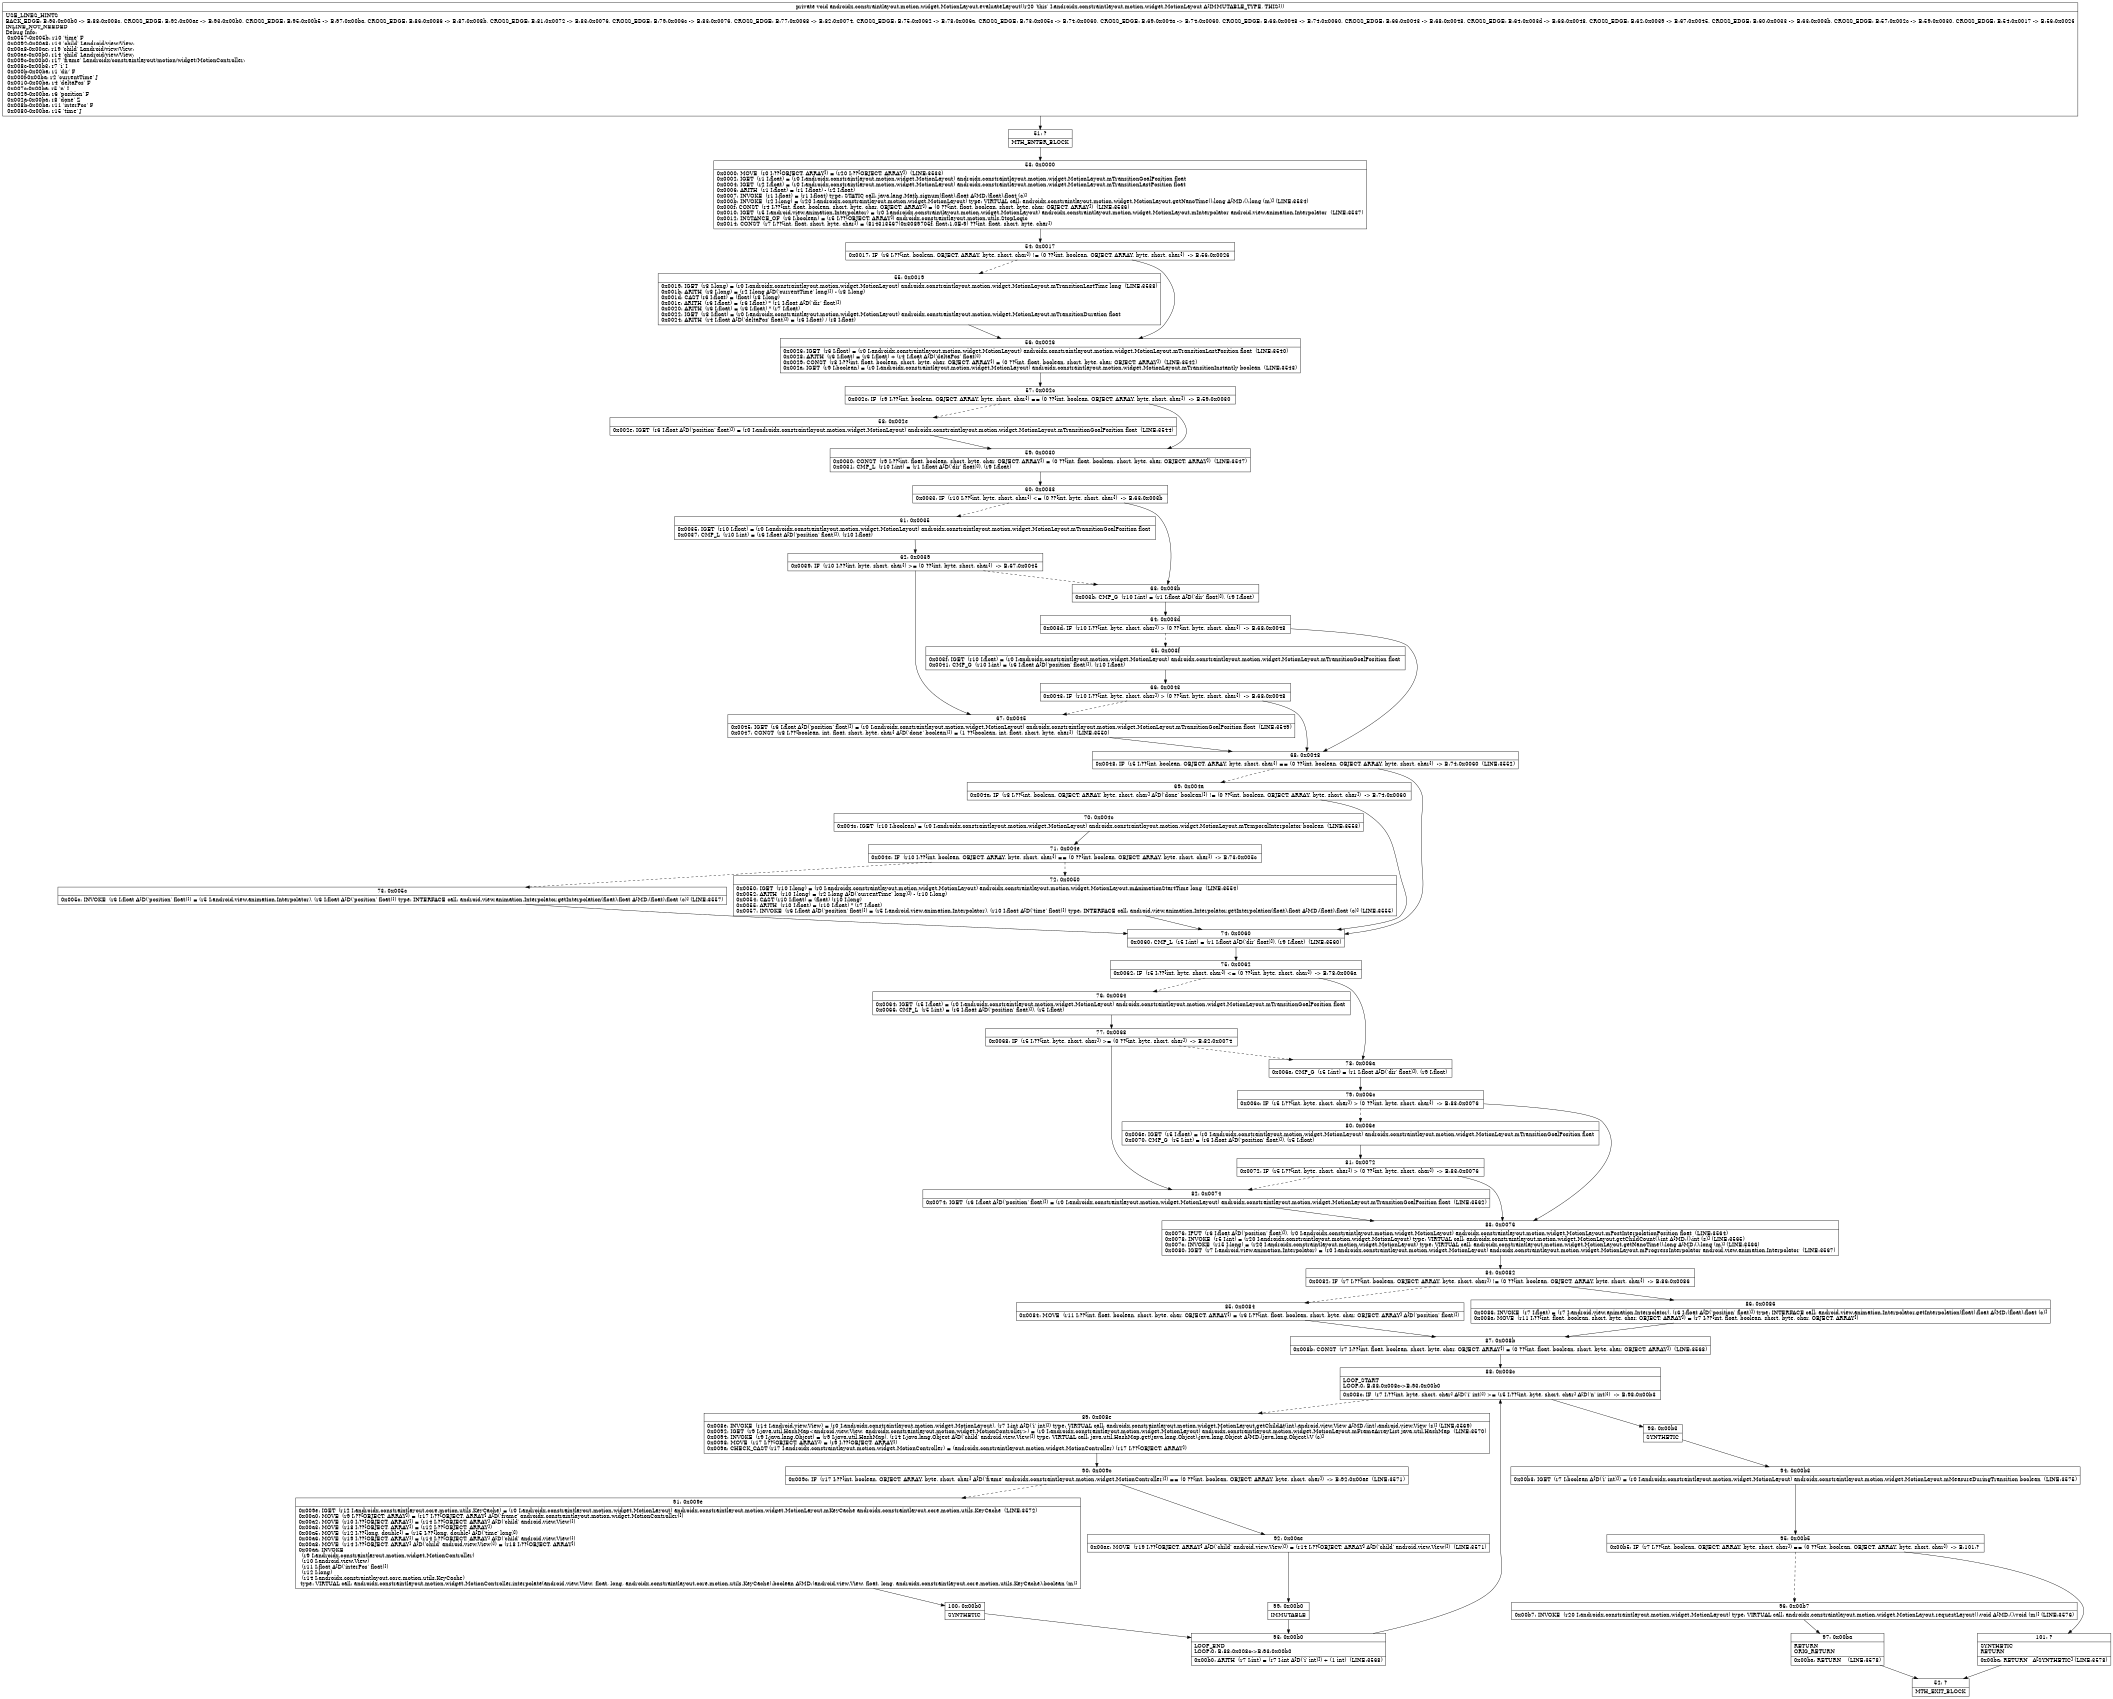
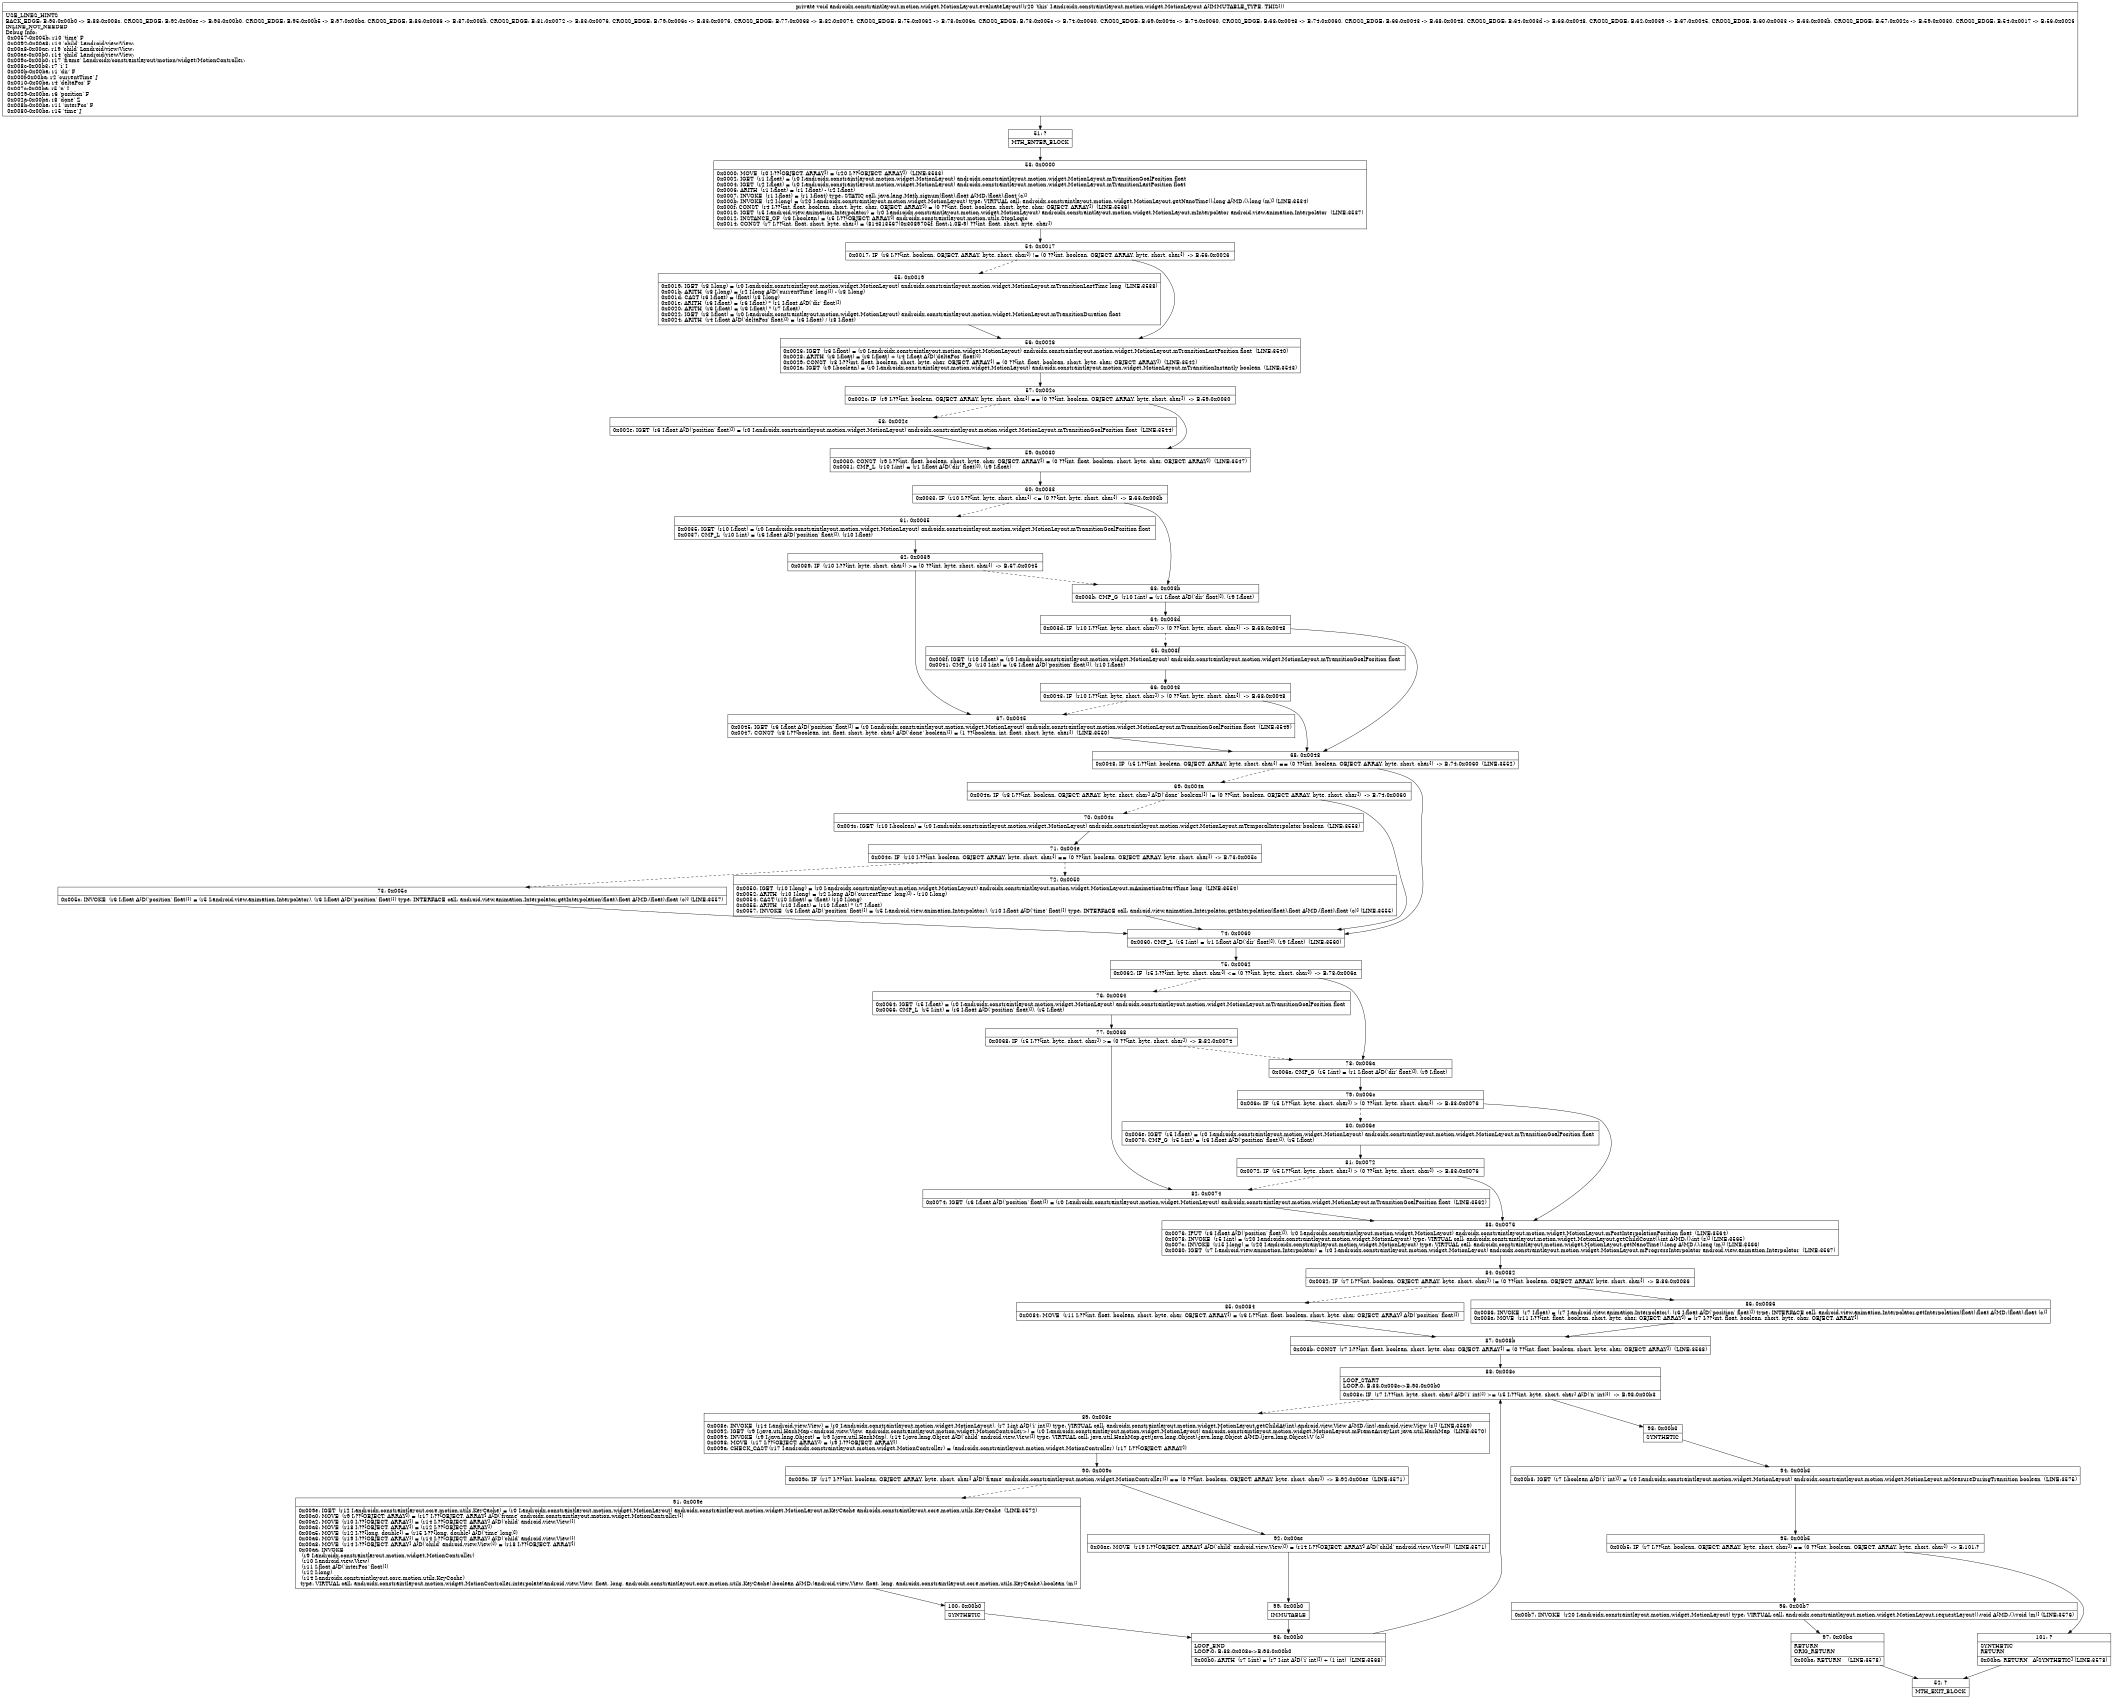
none -> (1146, 806)
